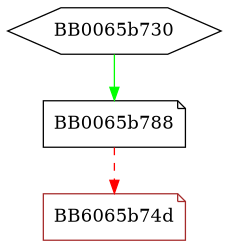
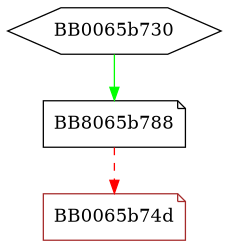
(114, 124) -> (114, 124)
(114, 217) -> (114, 217)
